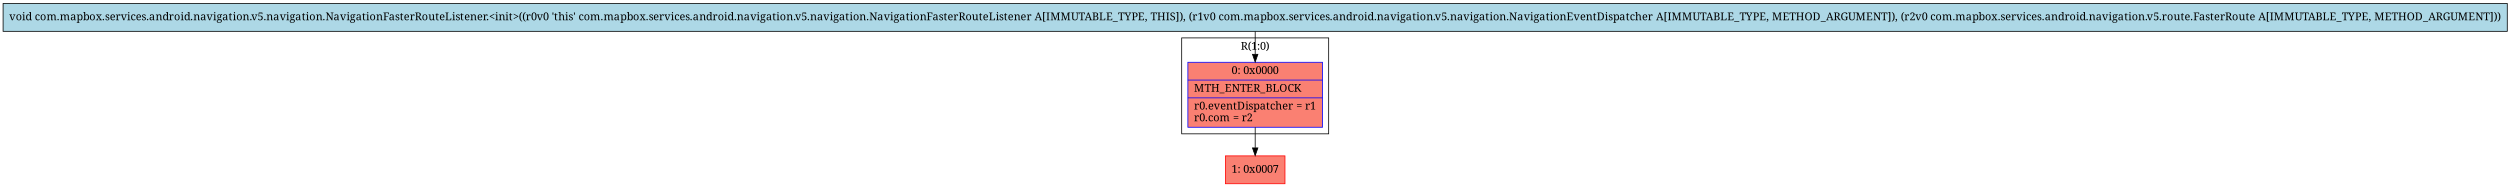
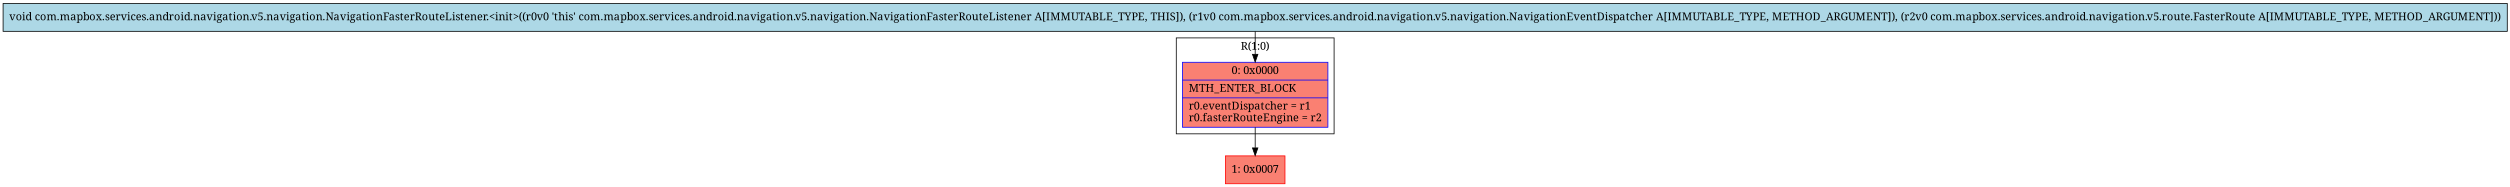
(1223, 118) -> (1255, 118)
